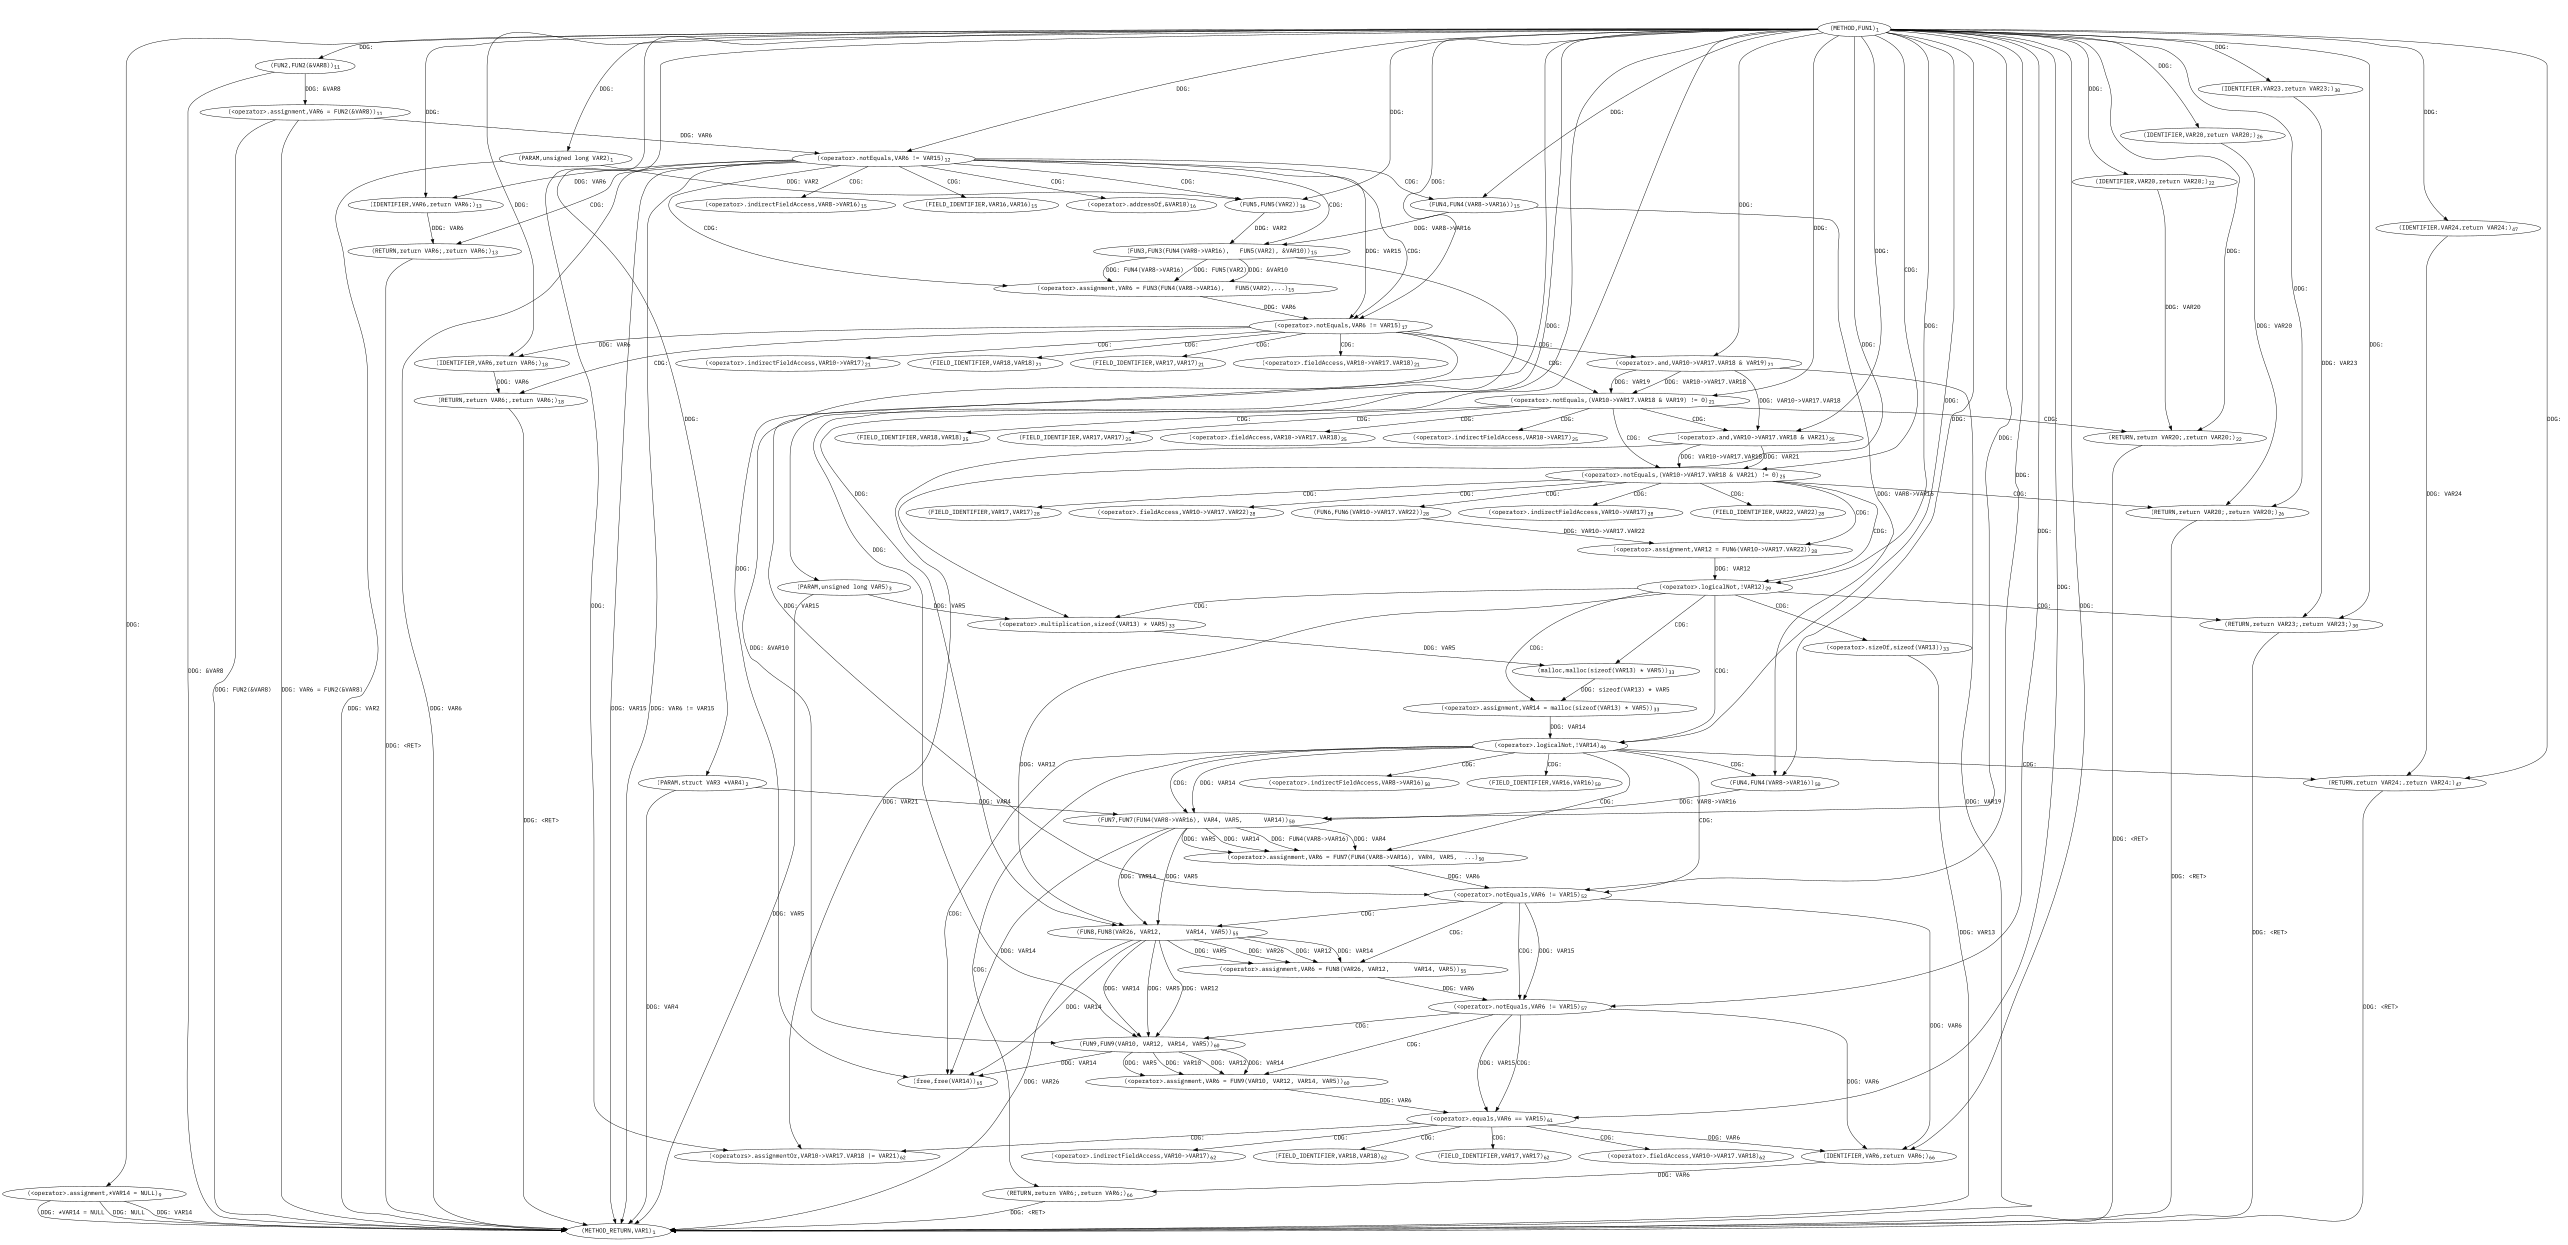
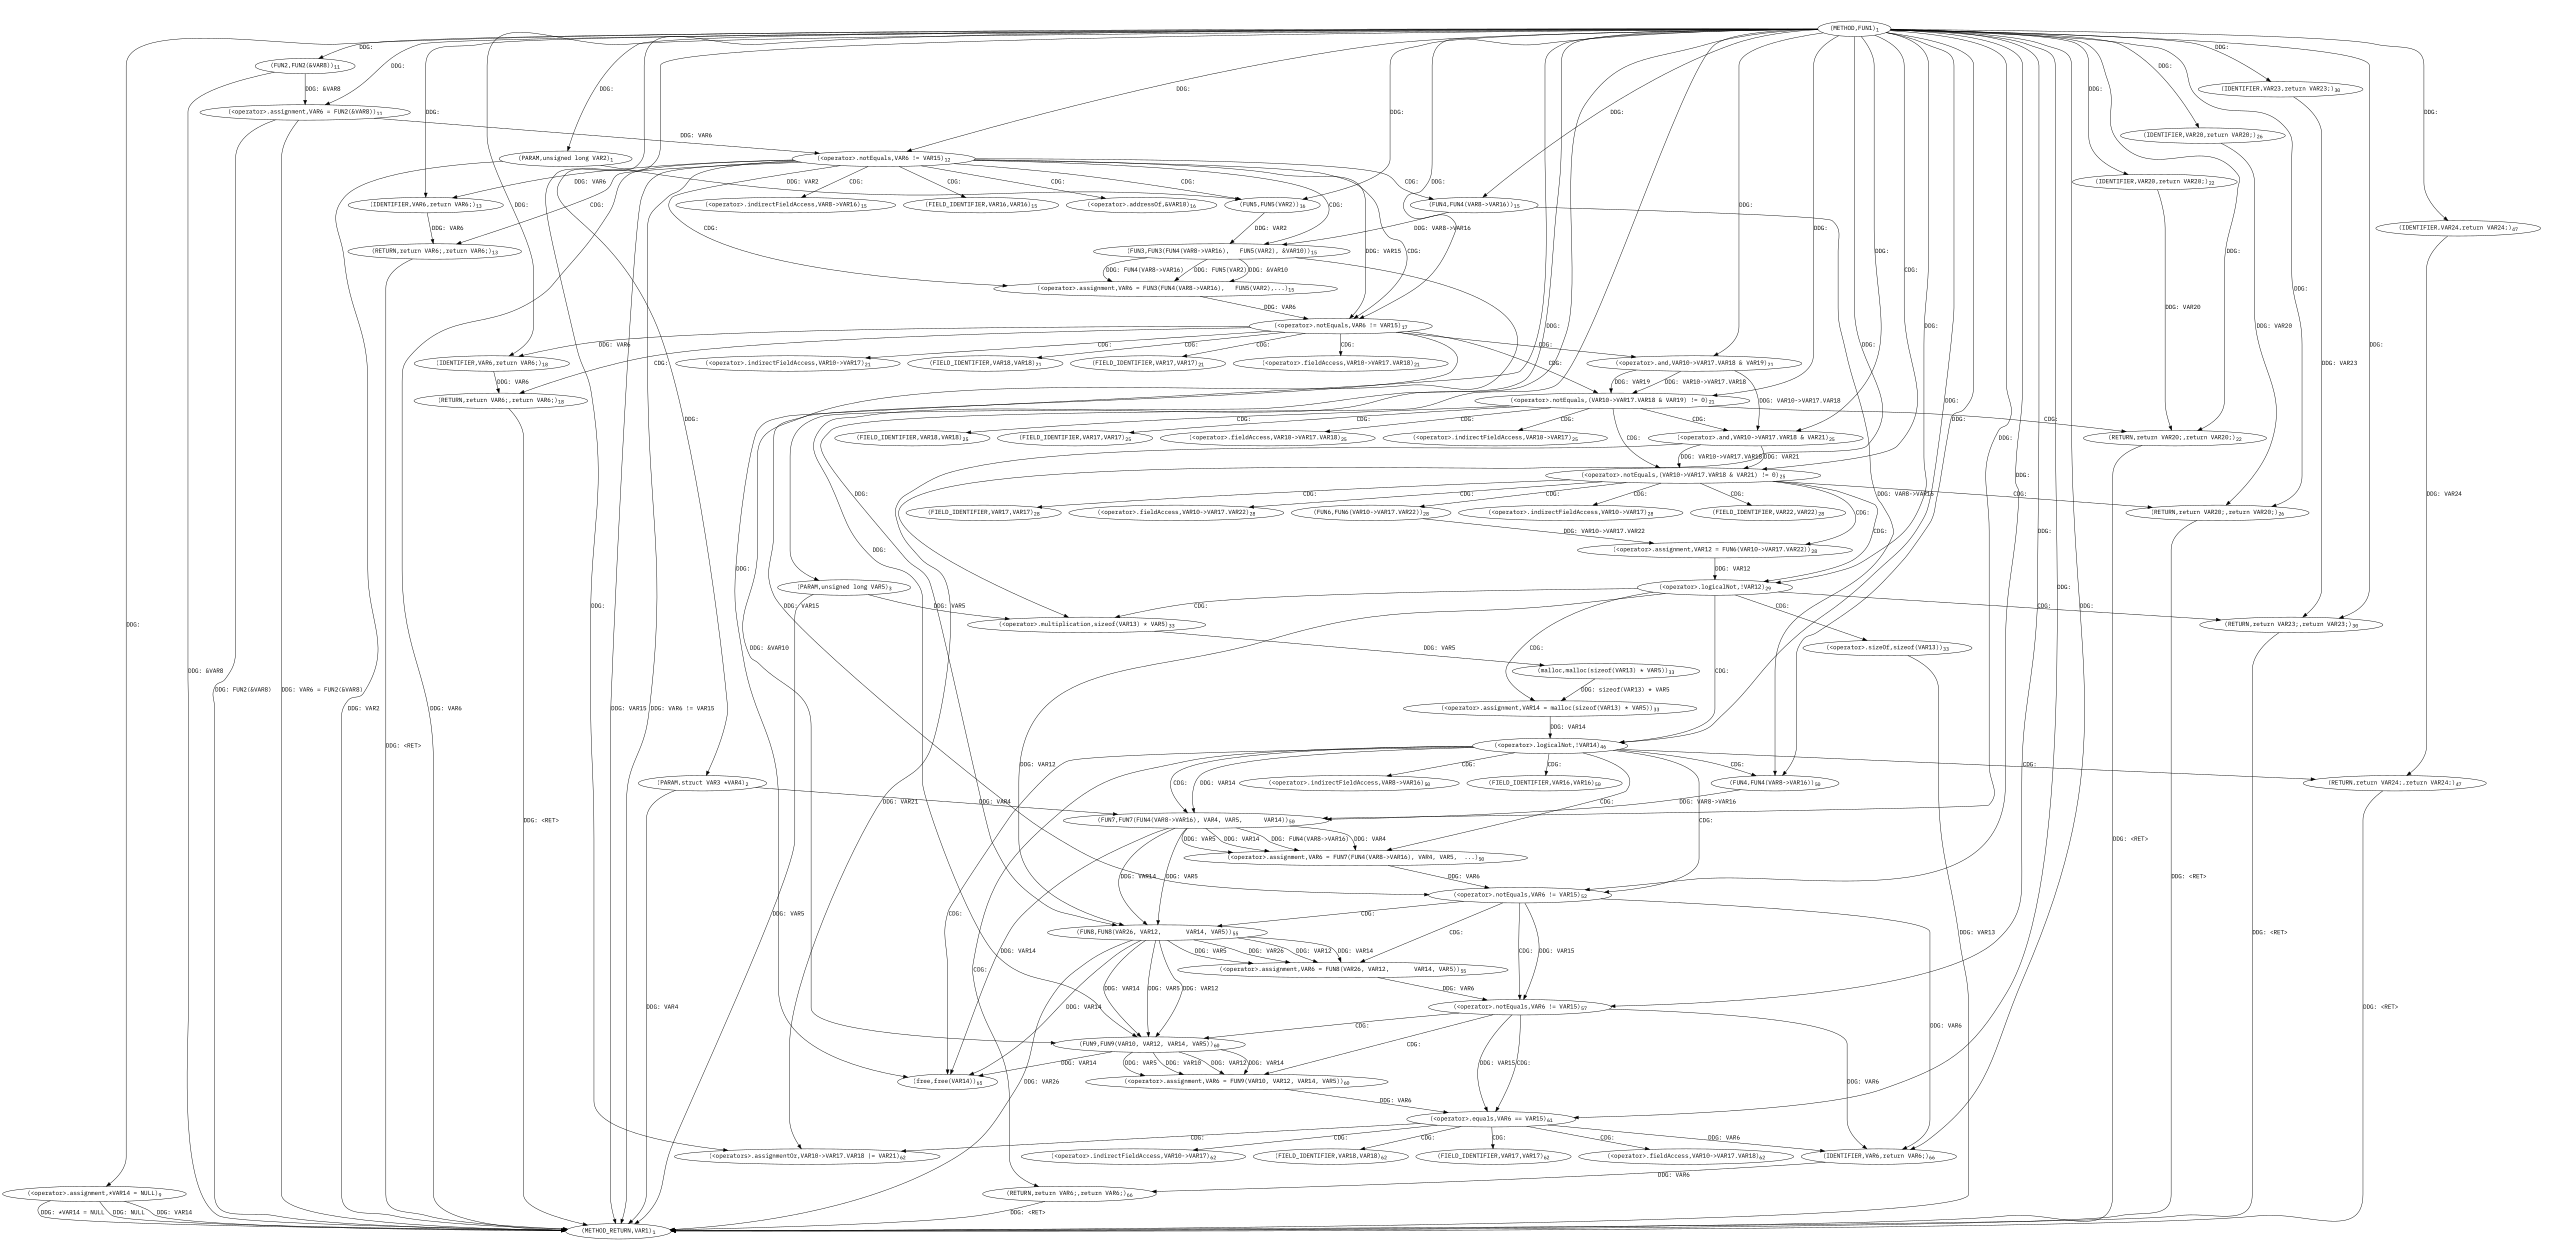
(2547, 120) -> (1064, 33)
(1662, 628) -> none
(1870, 1214) -> none
